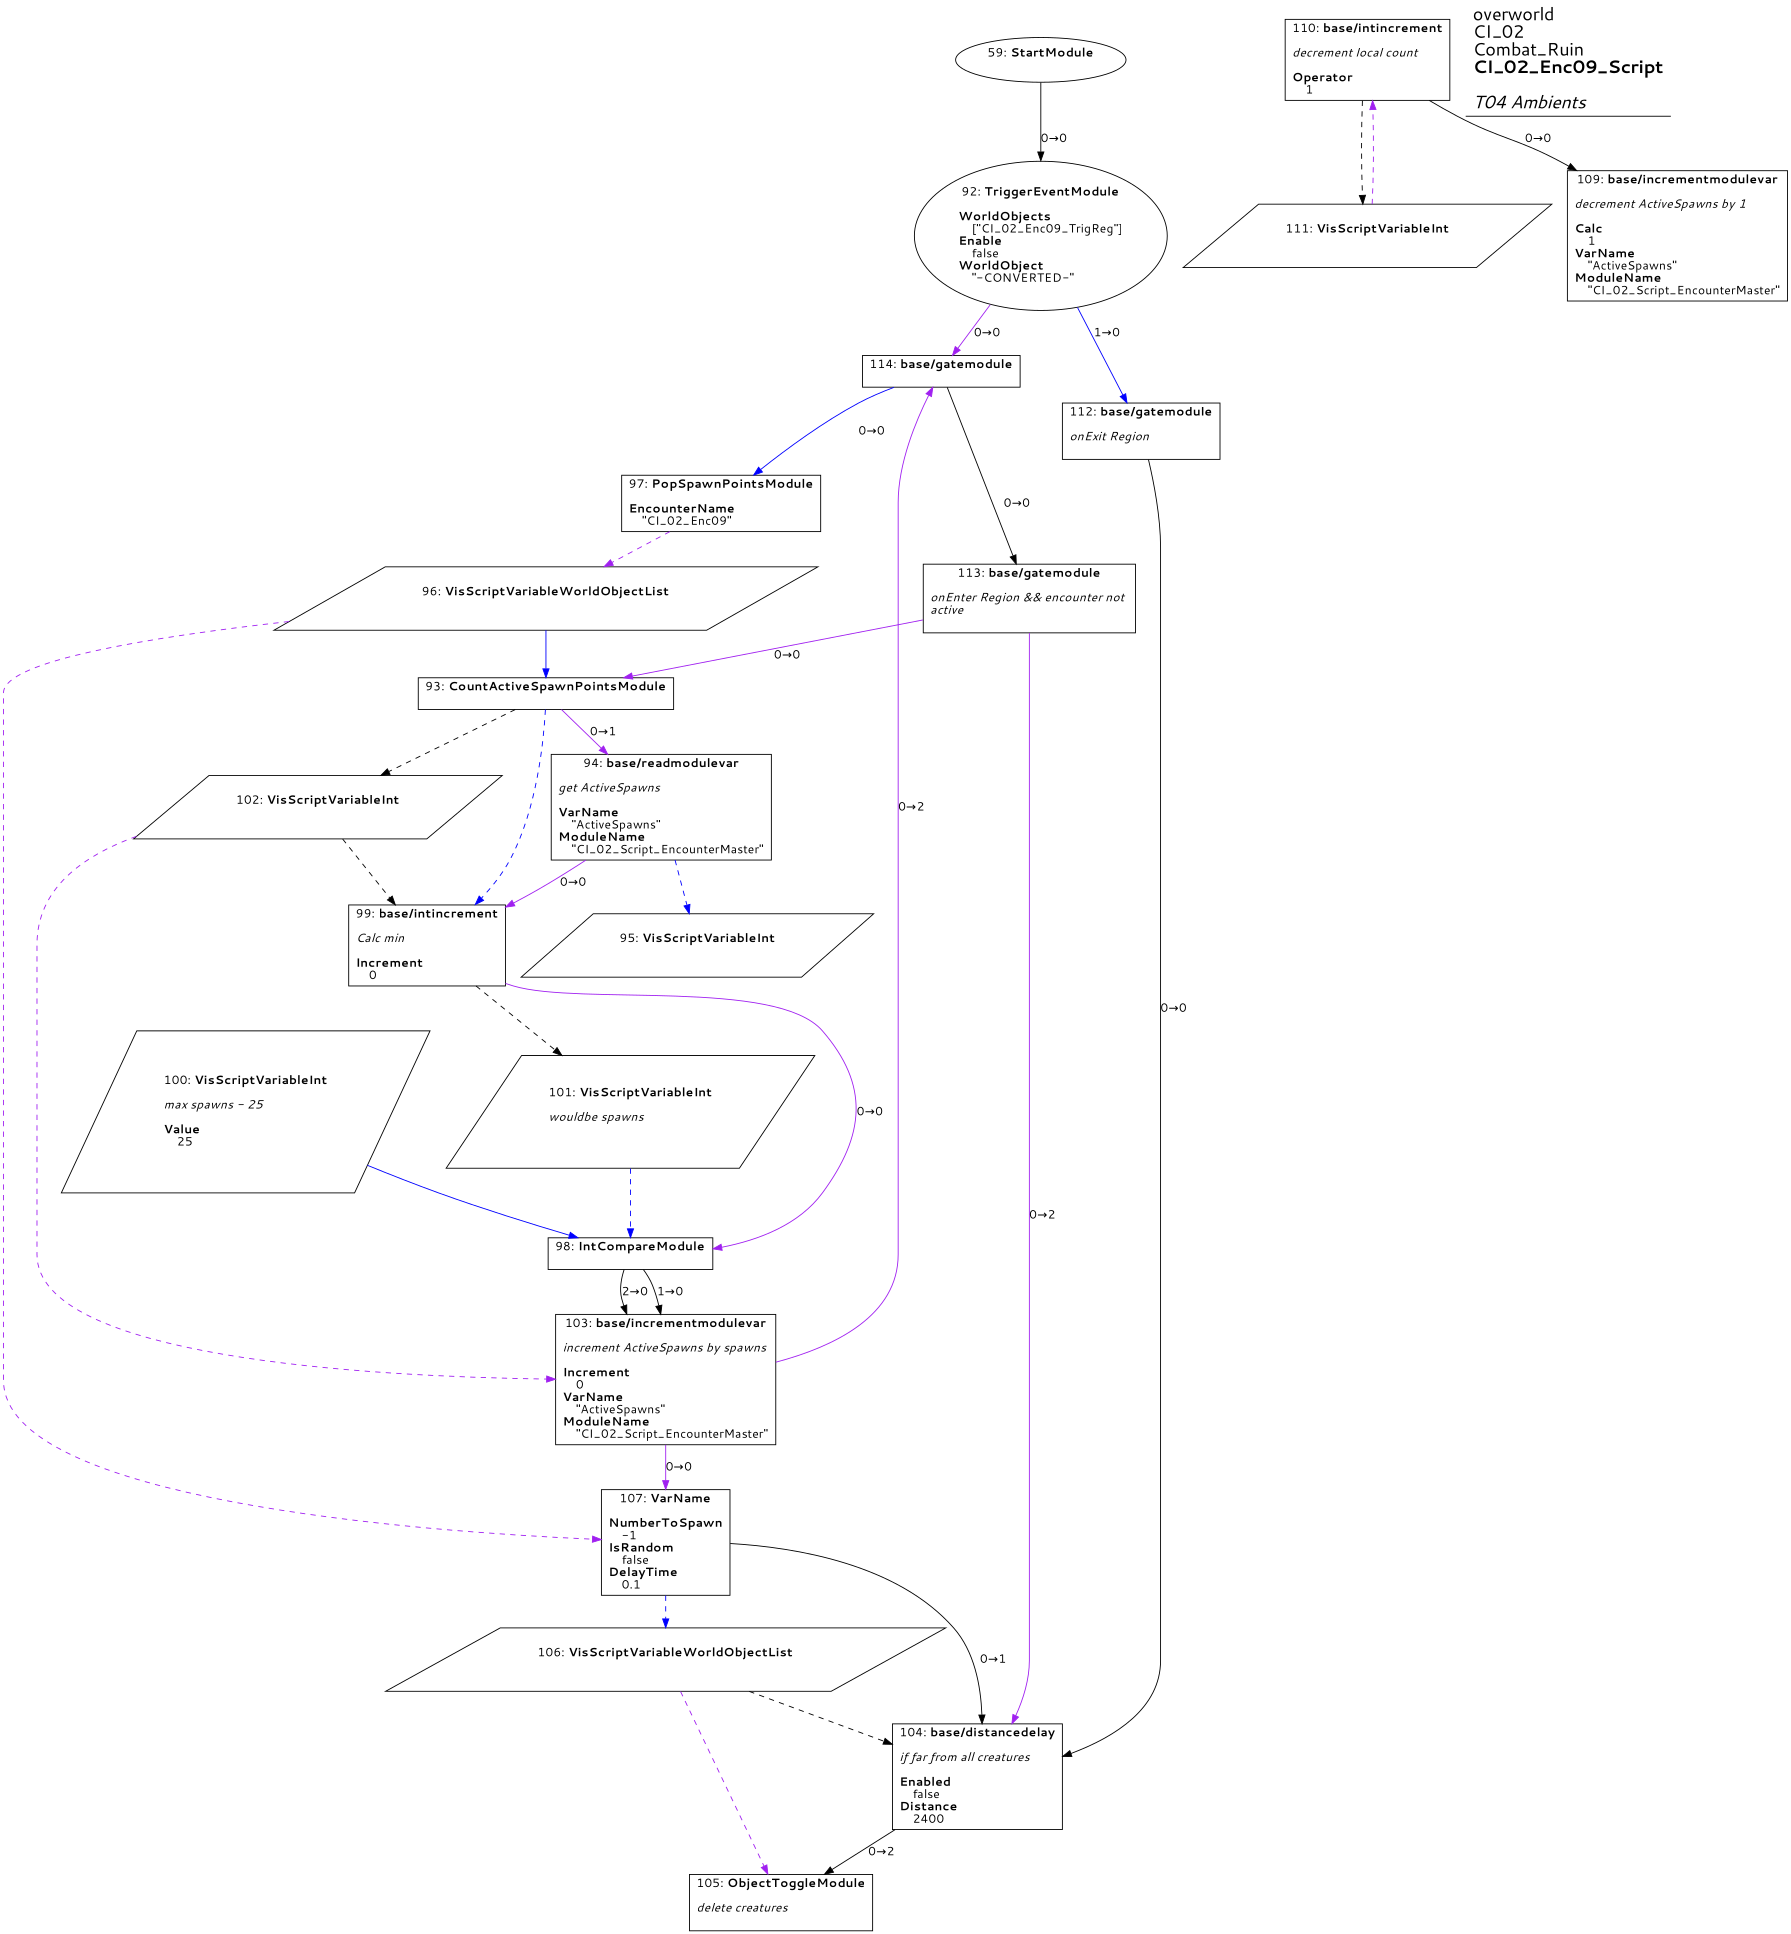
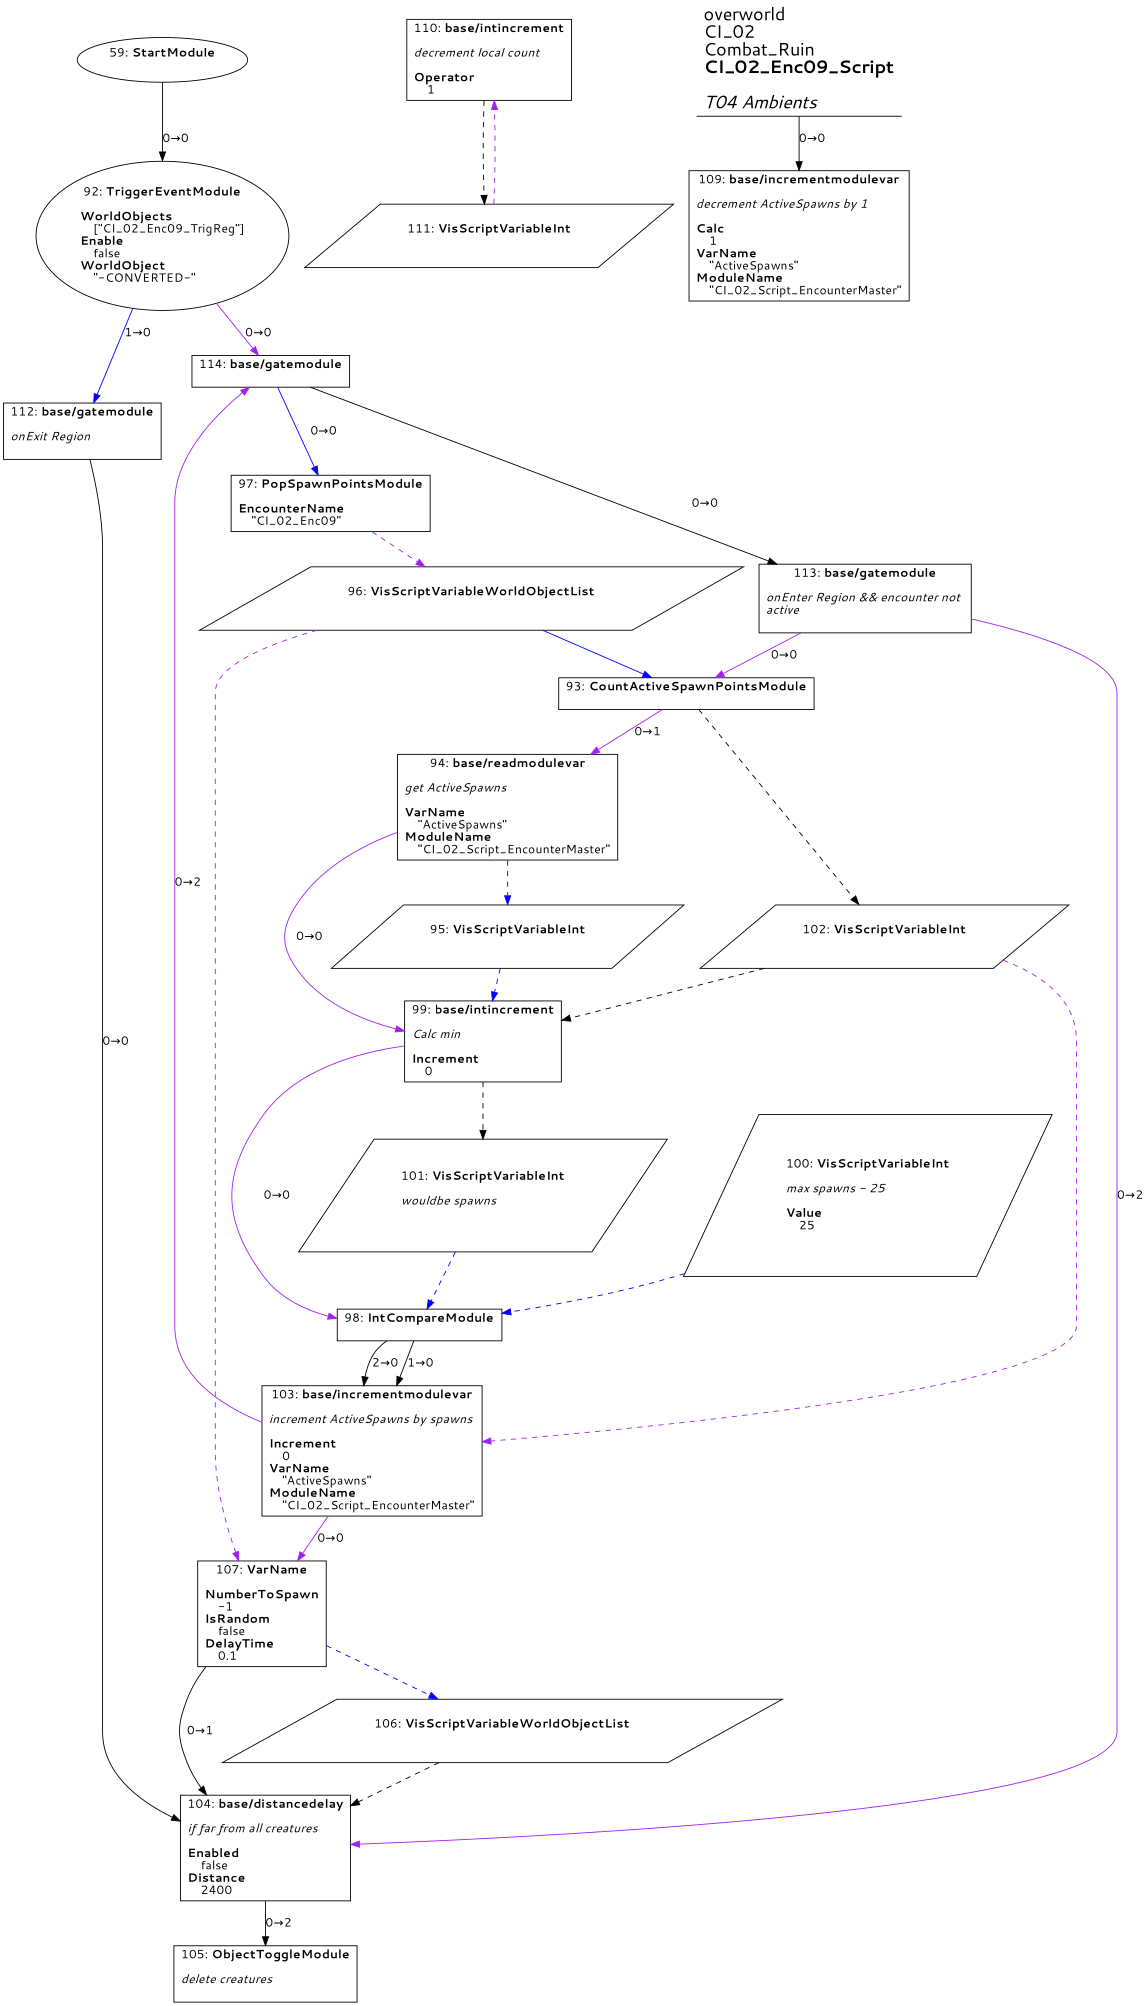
(1498, 135) -> (799, 139)
(529, 810) -> (497, 980)
(467, 1203) -> (598, 1296)
(722, 1779) -> none
